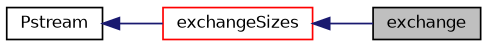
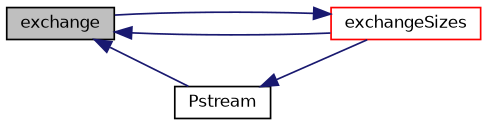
none -> (231, 35)
none -> (149, 67)
